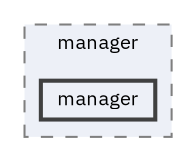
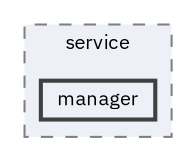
(98, 44) -> (98, 44)
